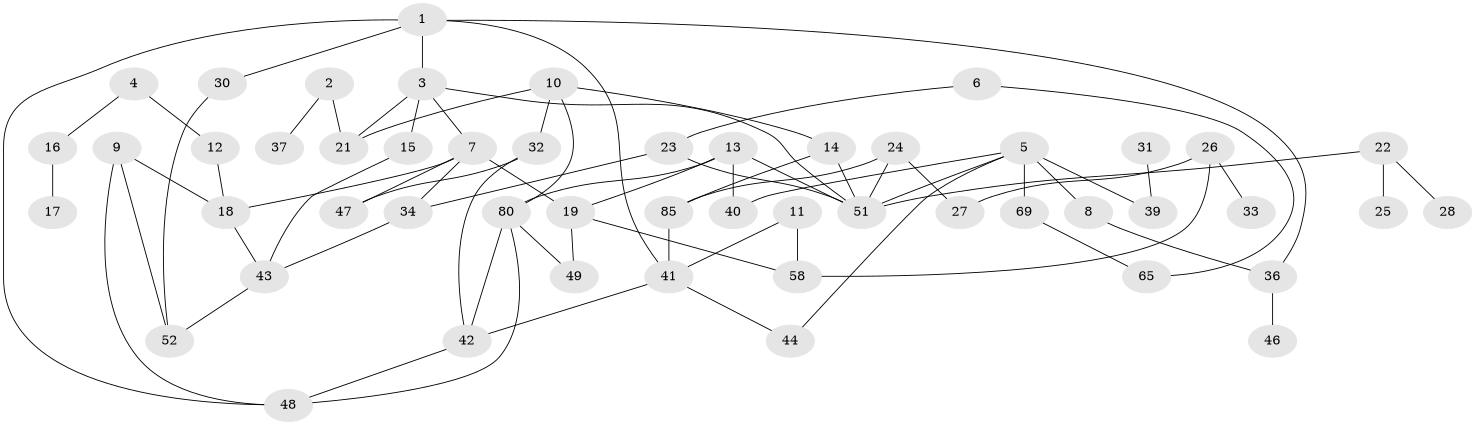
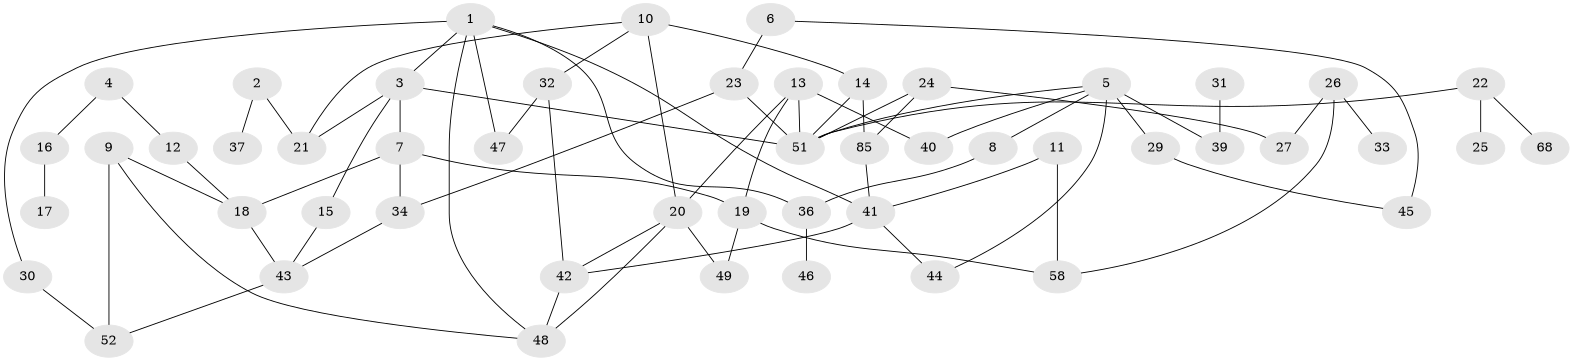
(408, 180) -> (484, 84)
(506, 213) -> (678, 213)
(1024, 213) -> (1156, 148)
(1448, 213) -> (1545, 148)
(1147, 277) -> (1407, 213)
